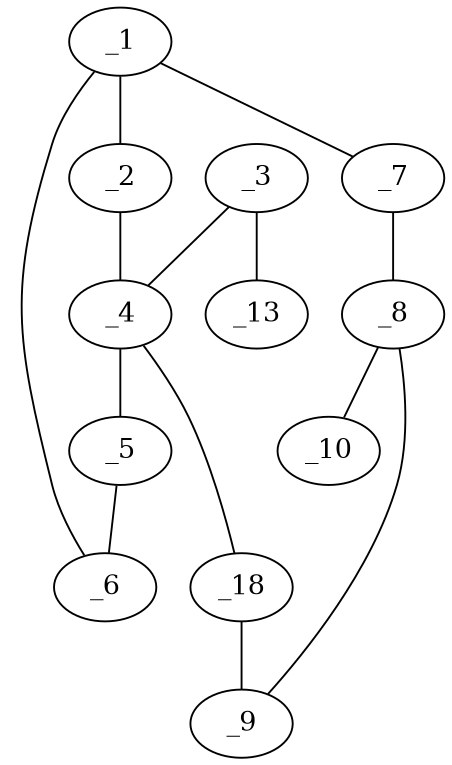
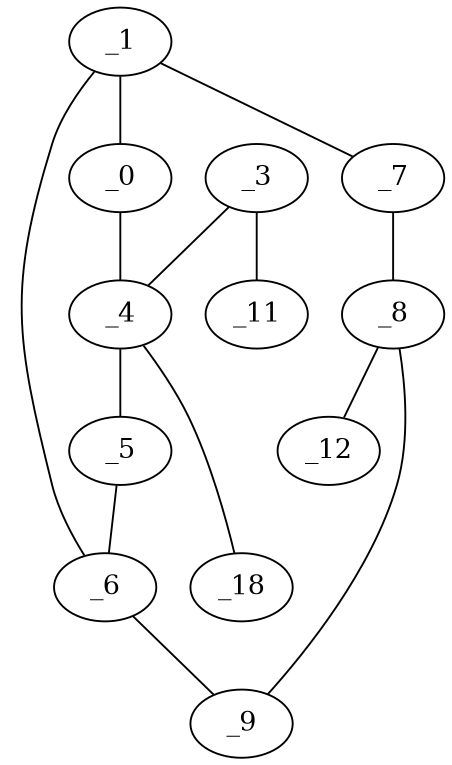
(120, 178) -> (120, 178)
(257, 314) -> (257, 314)
(329, 451) -> (329, 451)
(242, 656) -> (173, 655)
